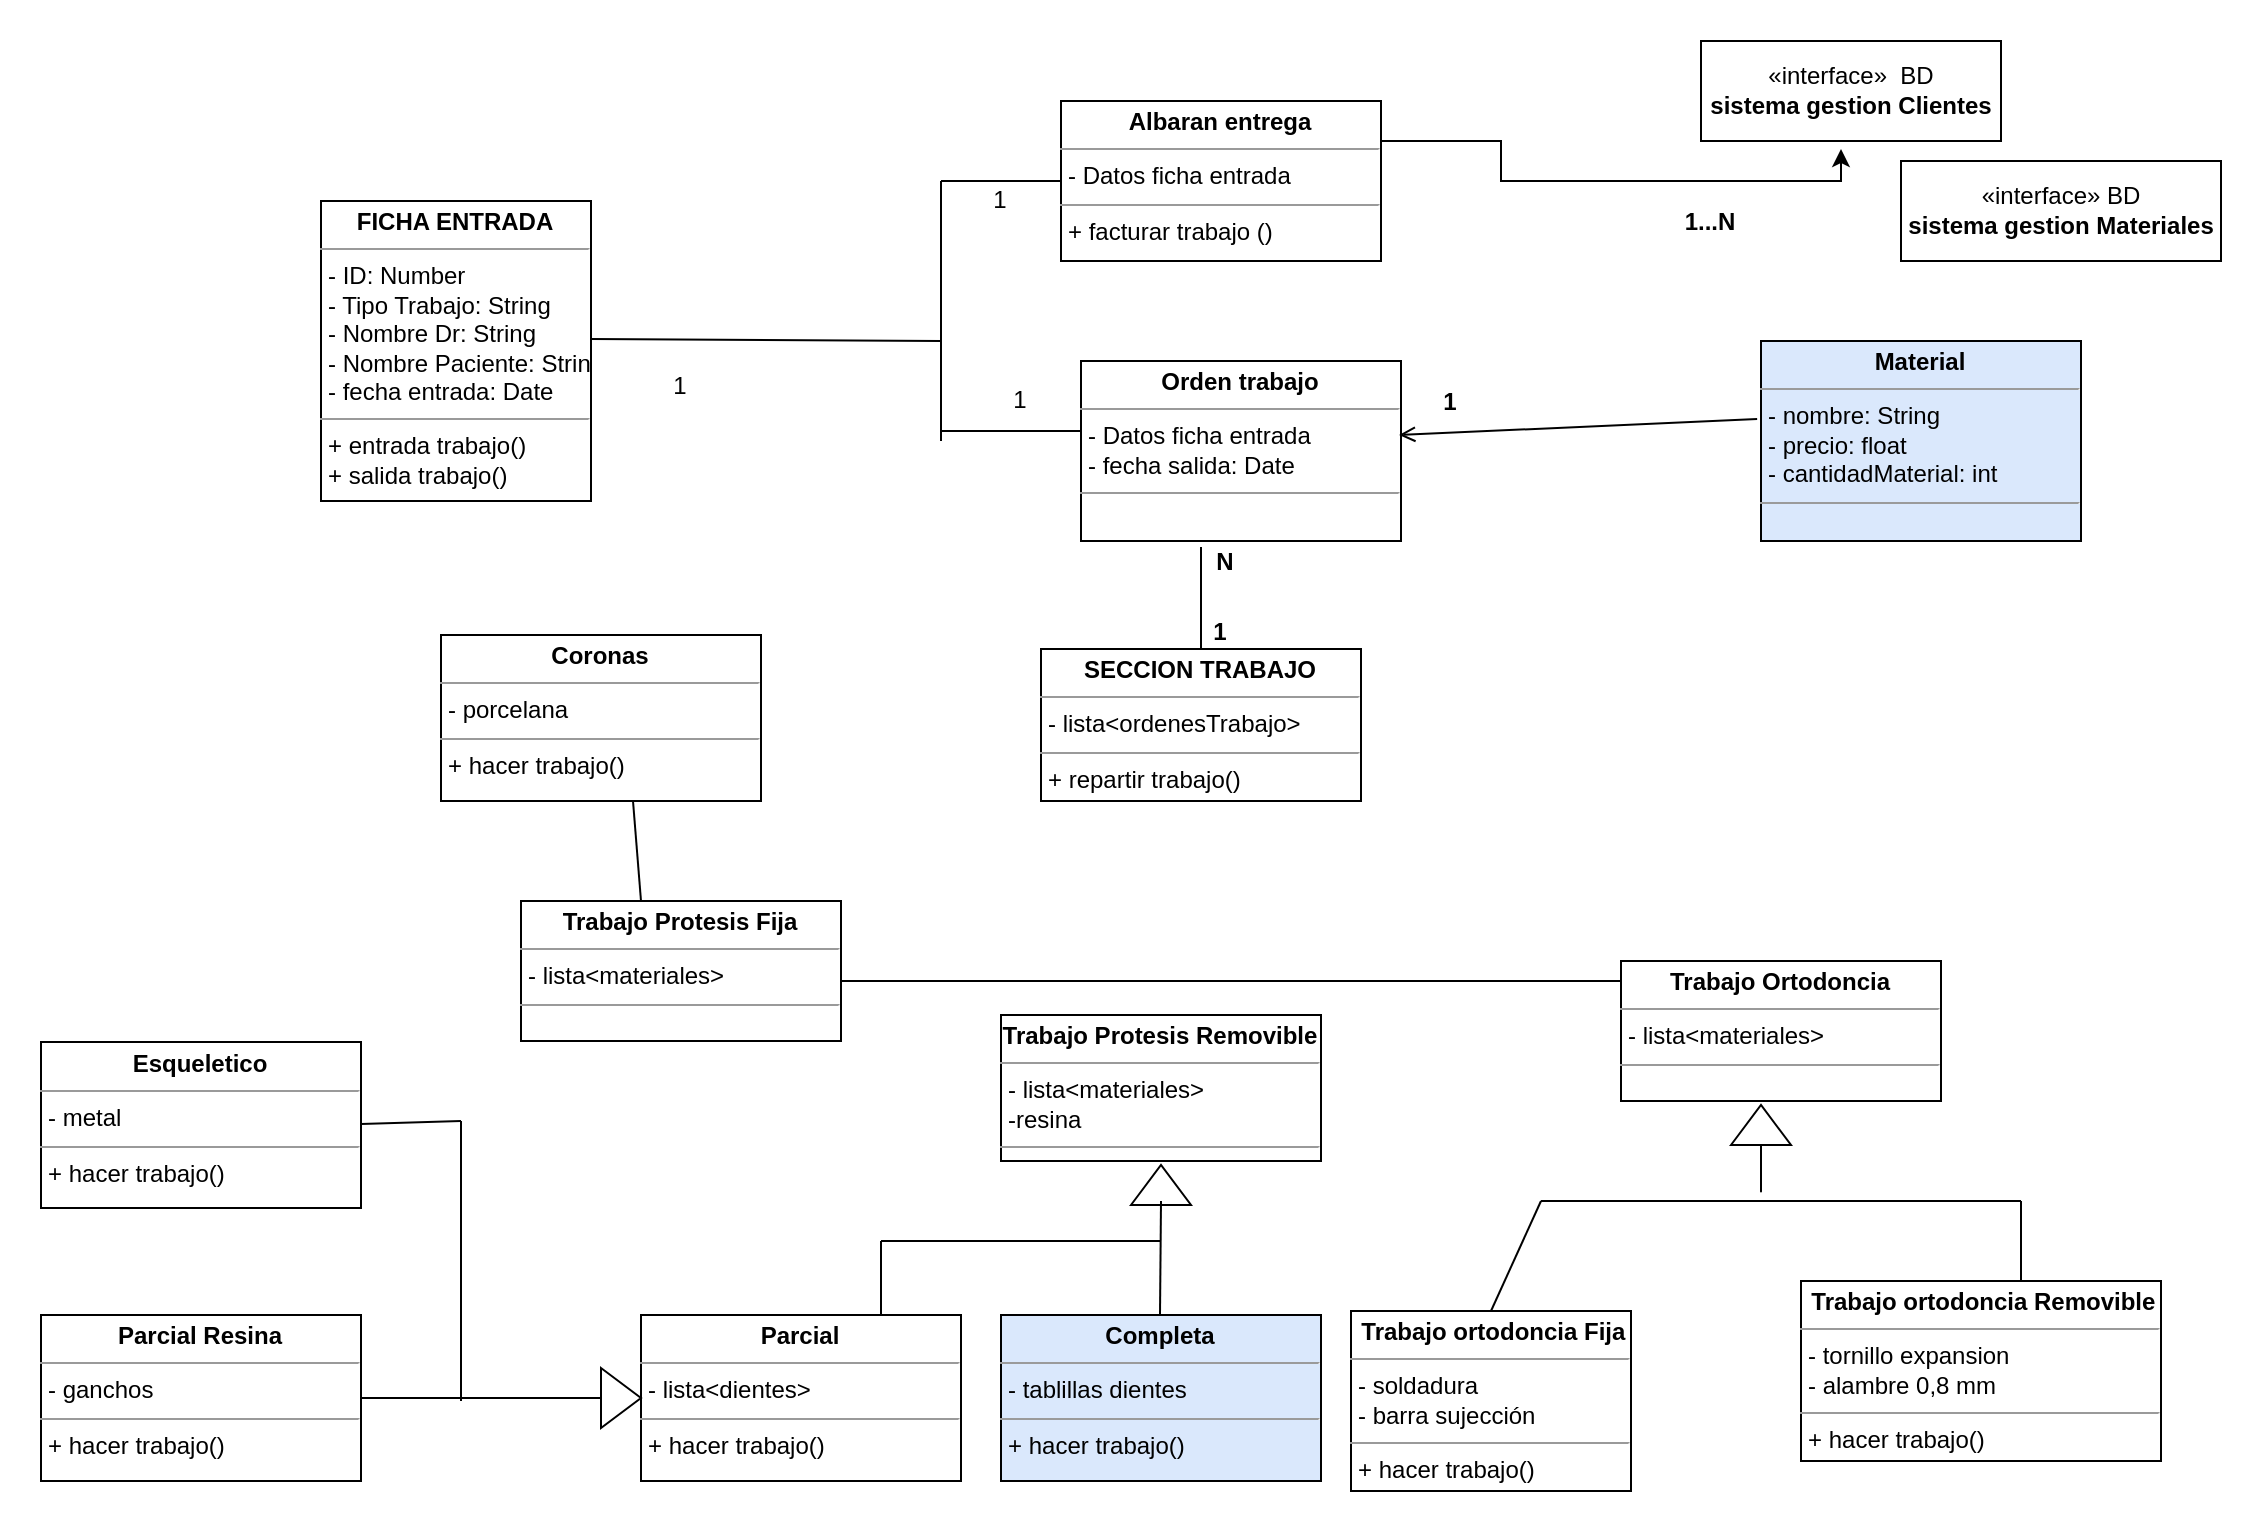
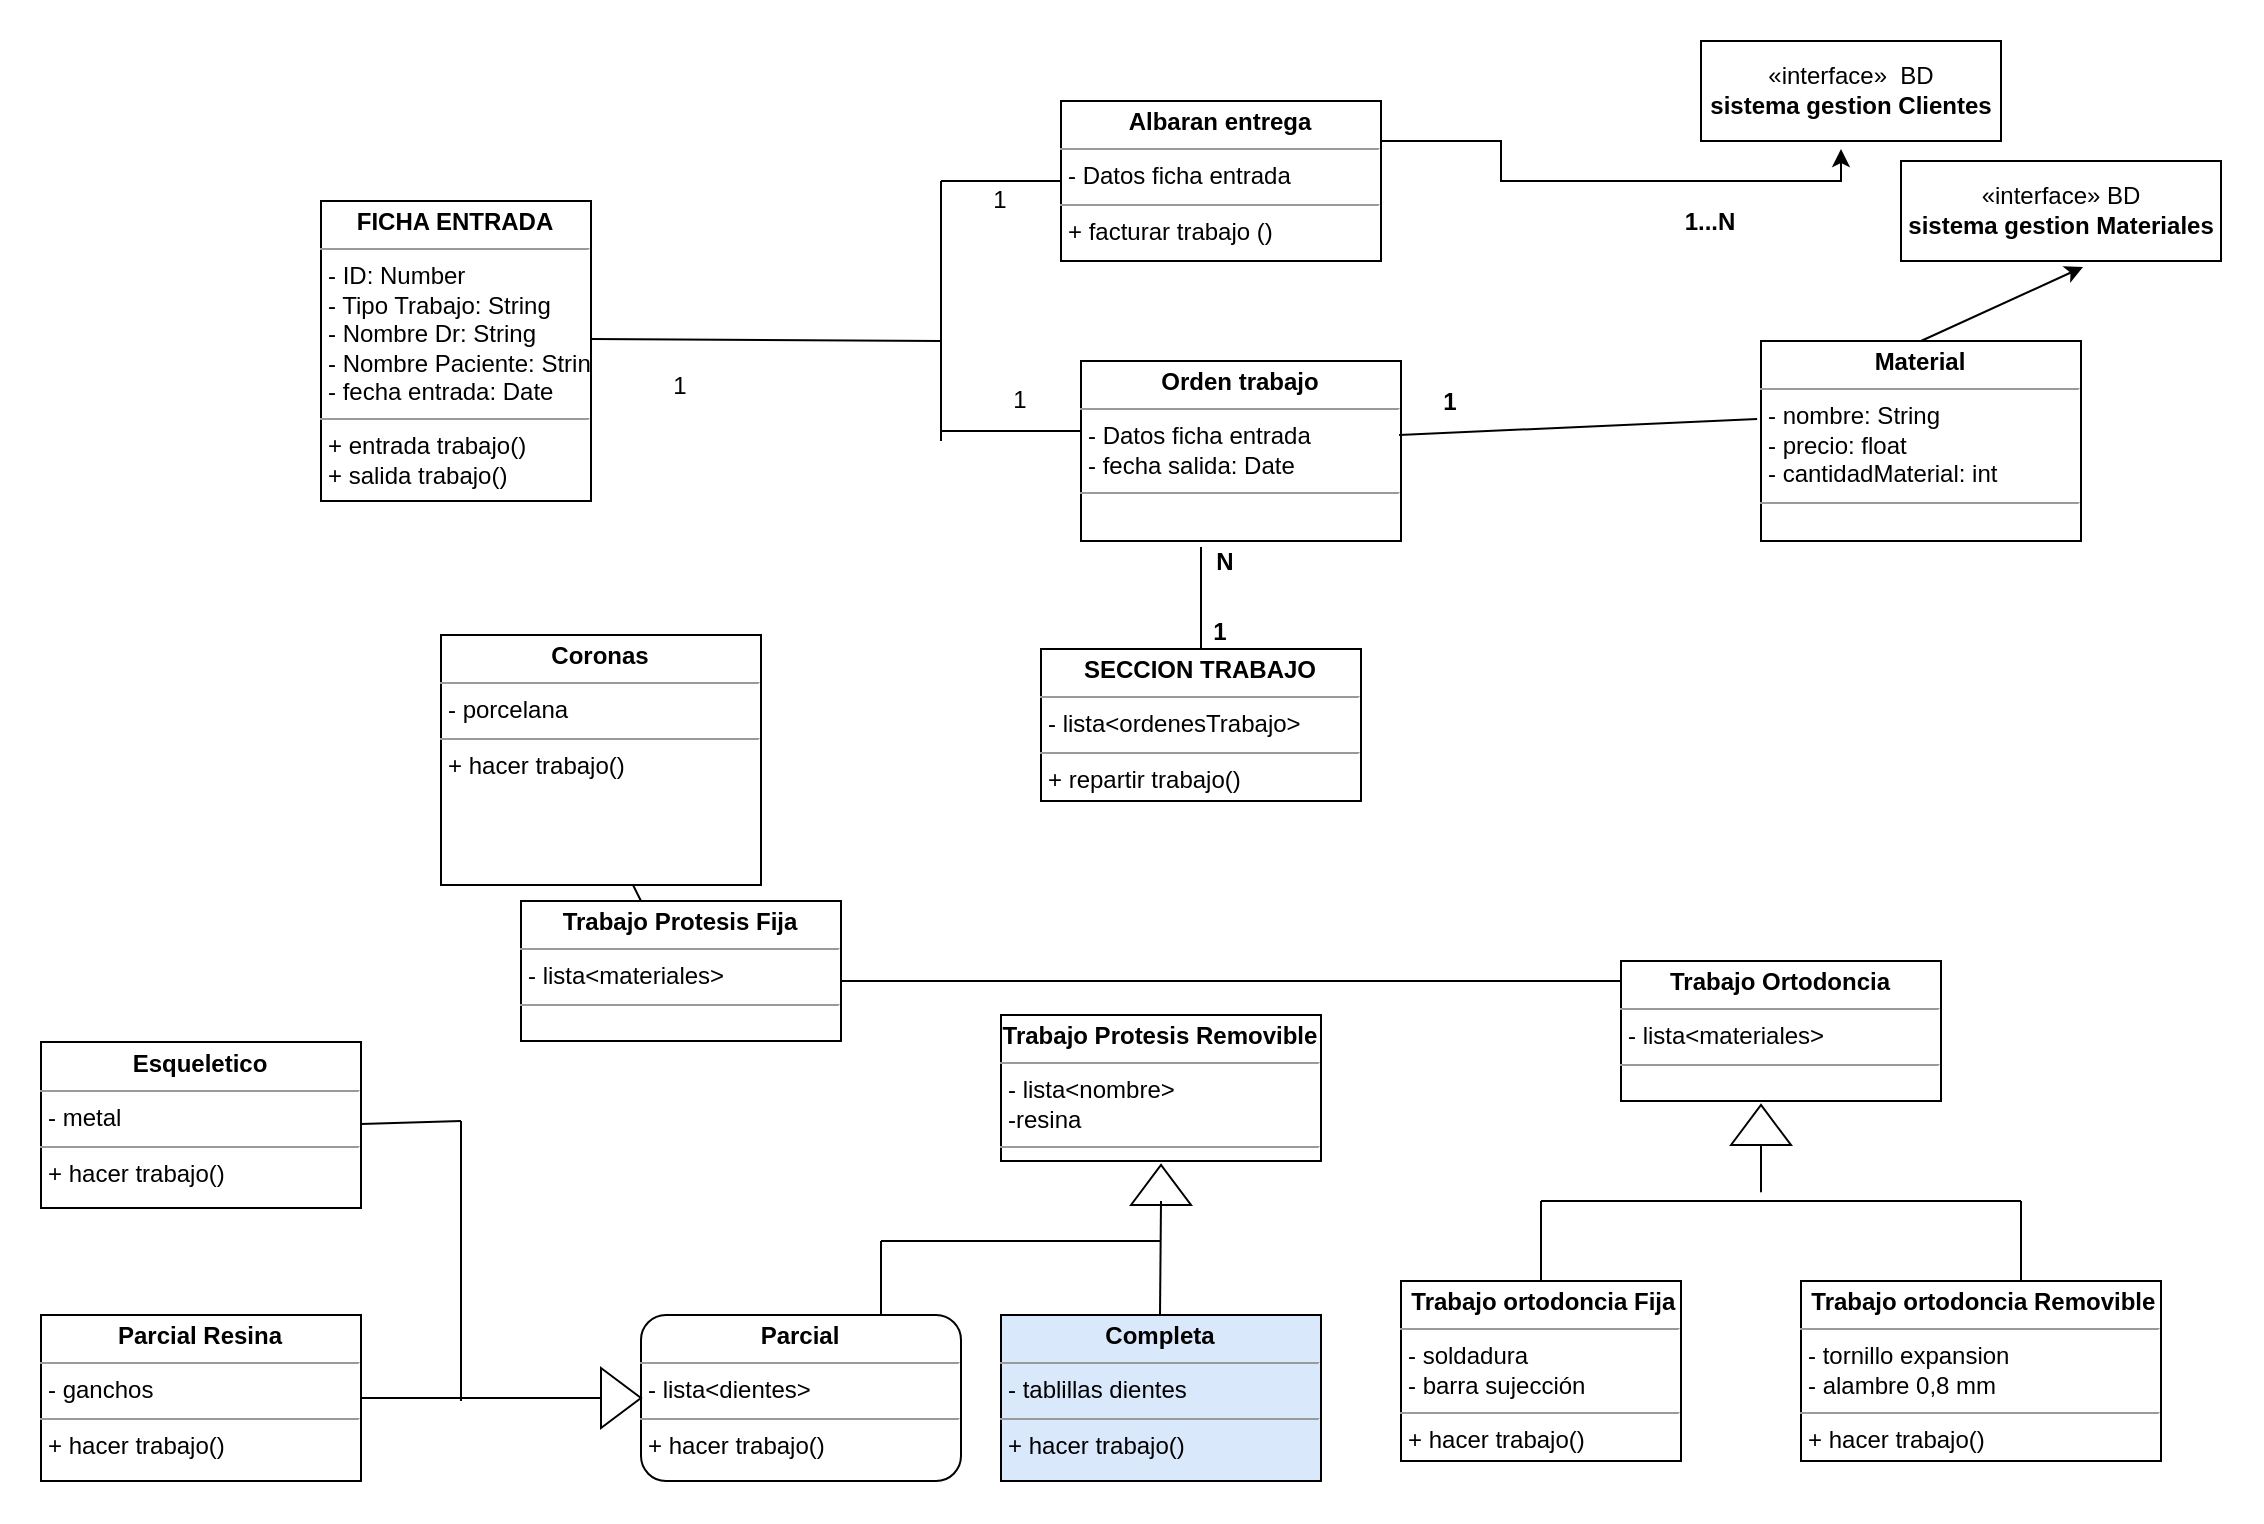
none -> (1996, 307)
(1407, 435) -> (1404, 435)
(1921, 441) -> (1921, 441)
(601, 718) -> (601, 760)
(1160, 1058) -> (1160, 1058)
(801, 1398) -> (801, 1398)
(1491, 1401) -> (1541, 1371)
